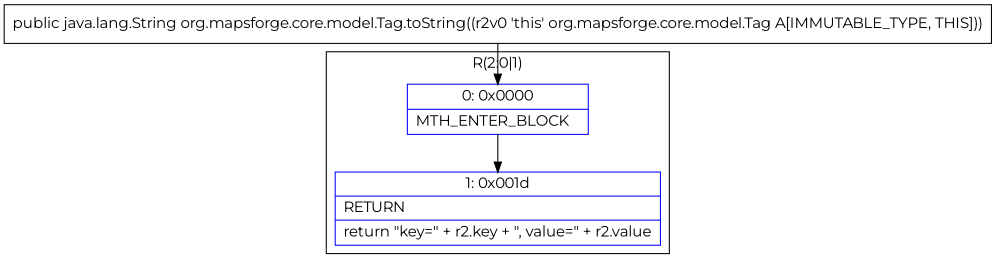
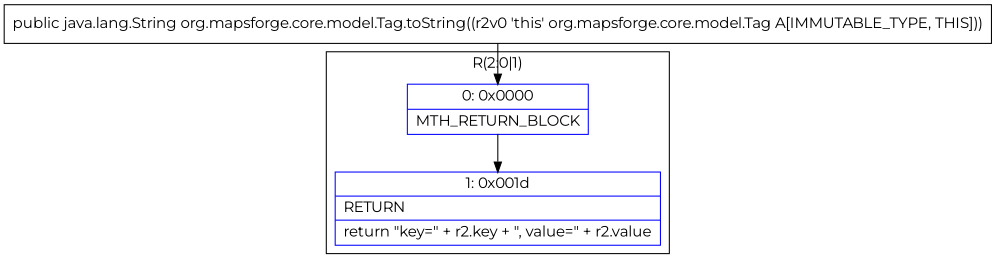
(493, 121) -> (498, 121)
